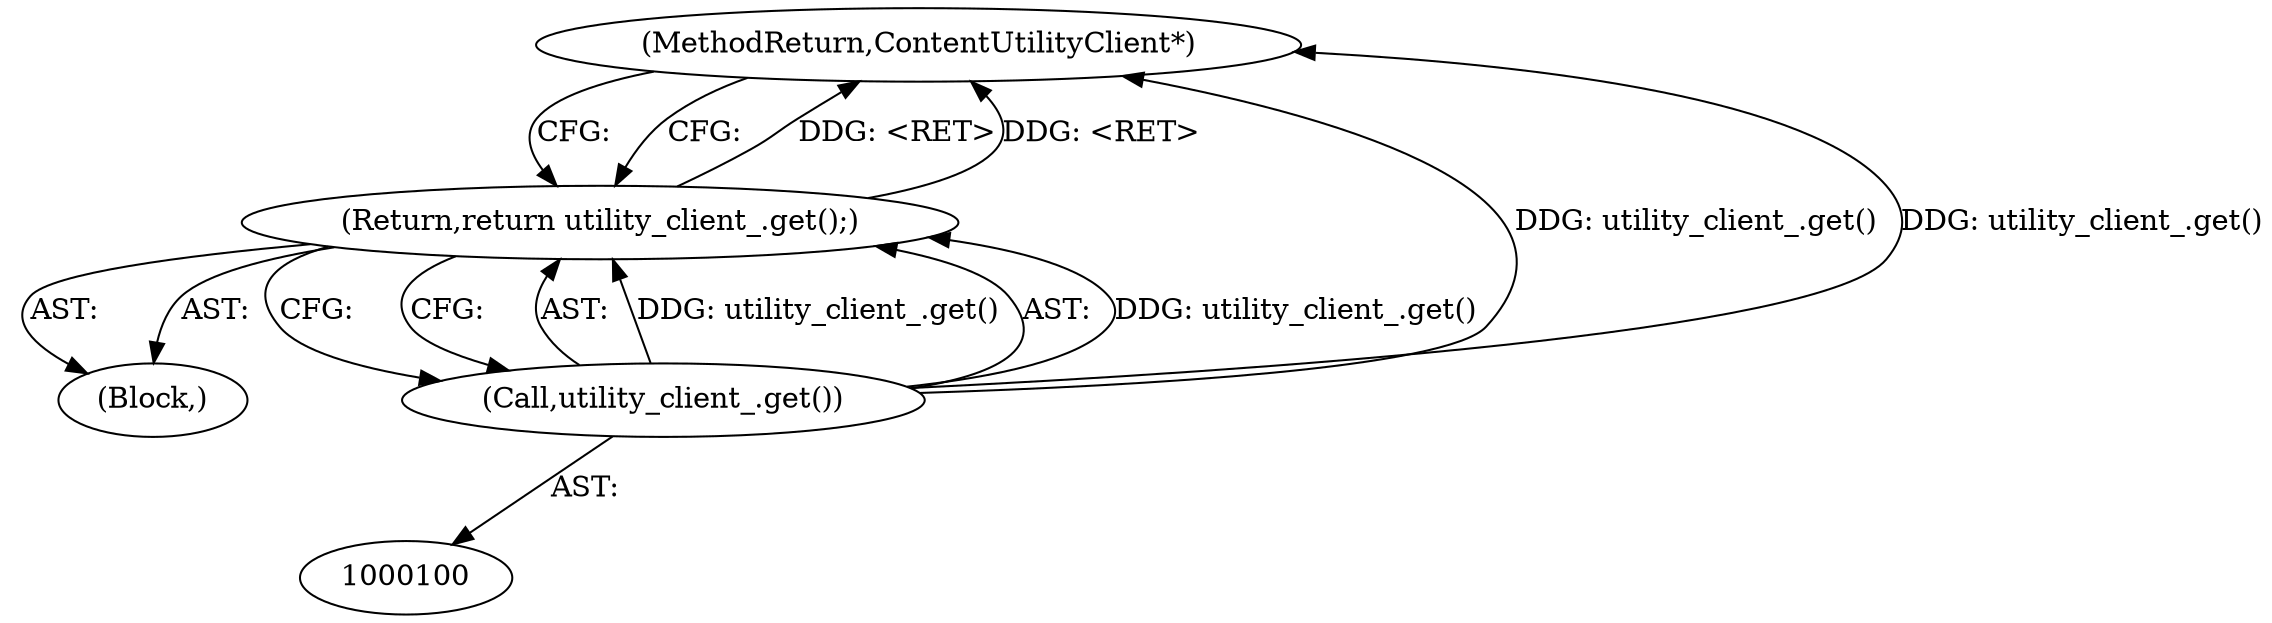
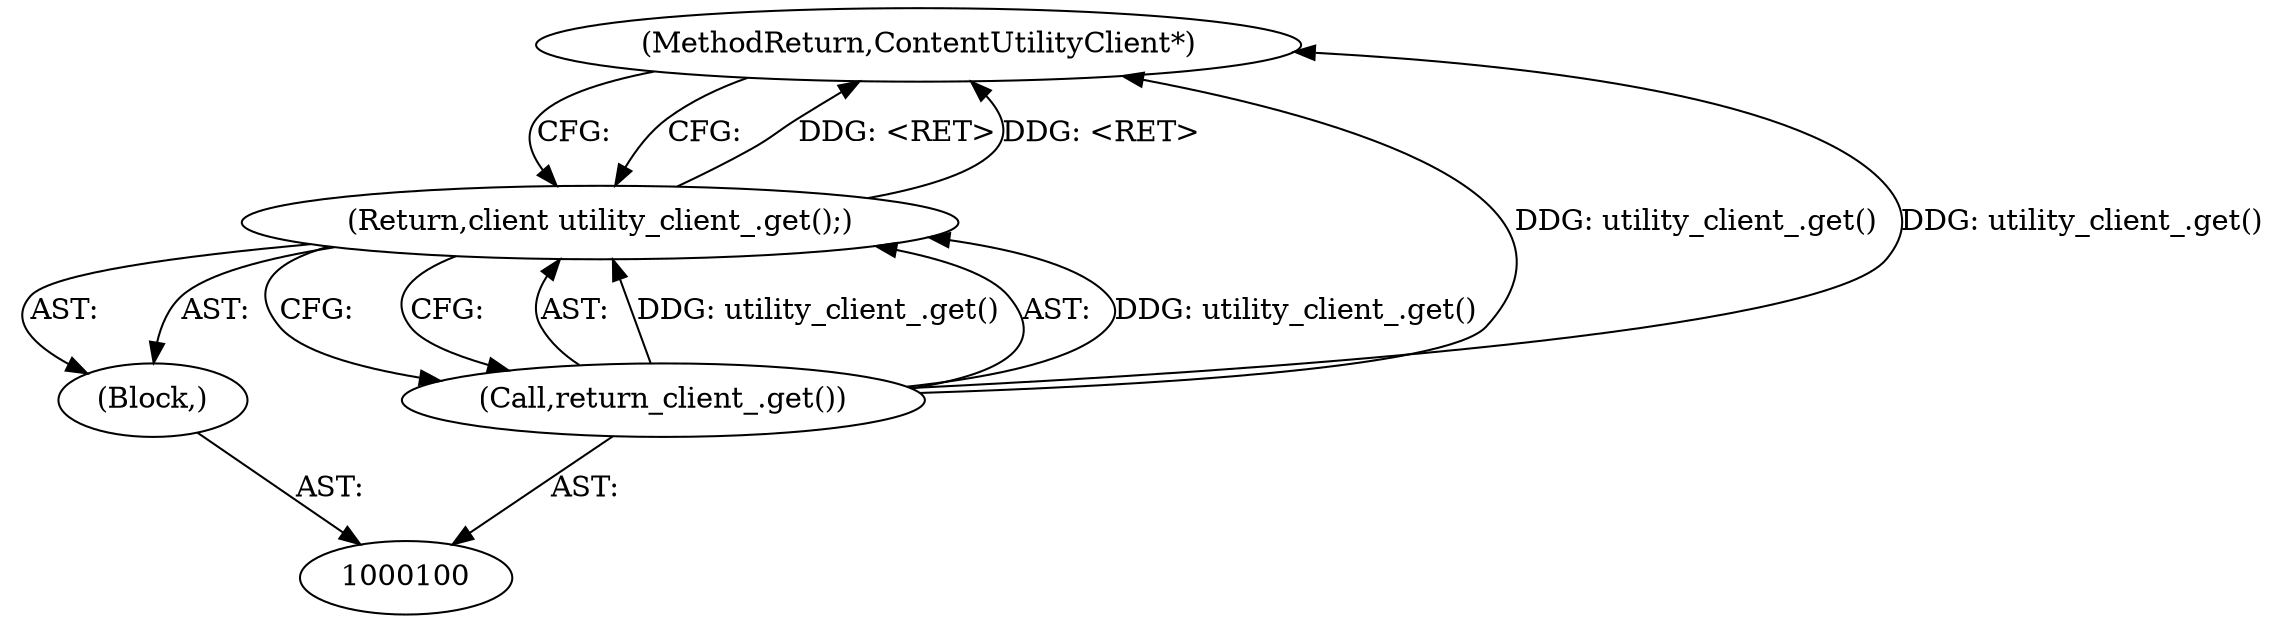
(600, 223) -> (600, 223)
(663, 400) -> (663, 400)
none -> (270, 483)
